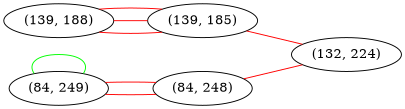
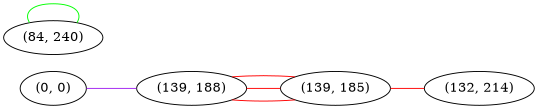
(346, 55) -> (479, 88)
none -> (53, 88)
(59, 88) -> (53, 38)
(203, 88) -> none
